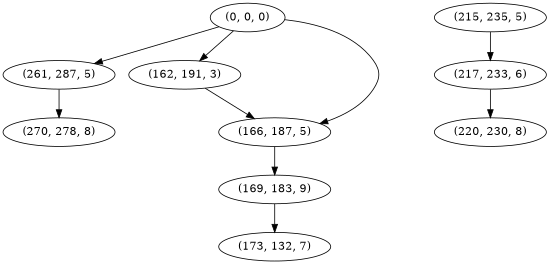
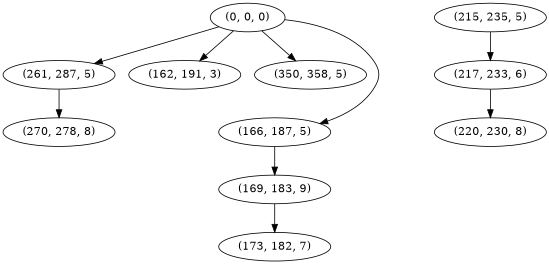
none -> (311, 75)
(226, 101) -> none
(275, 247) -> (275, 247)
